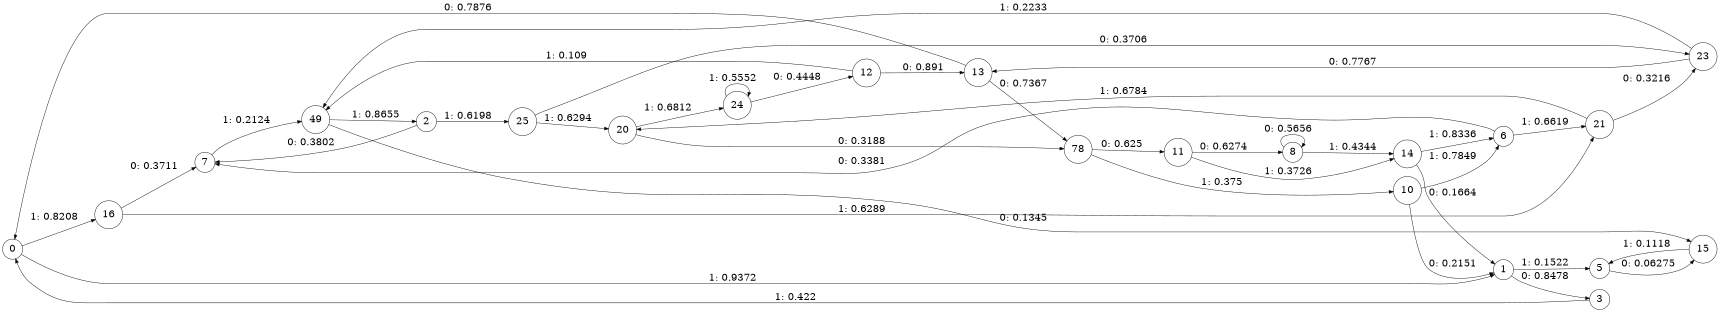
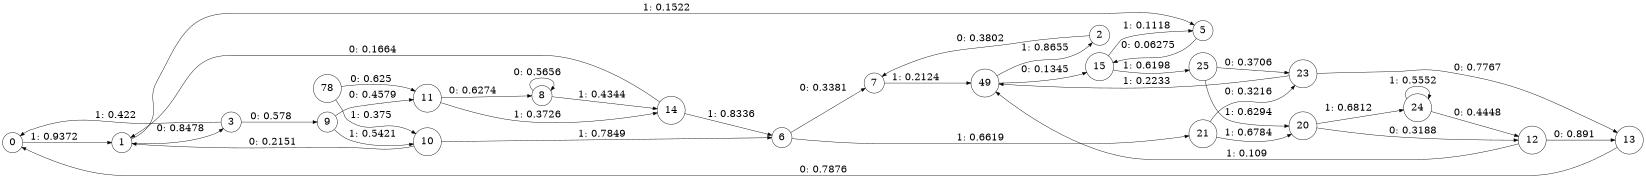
(1026, 110) -> none
none -> (327, 122)
(470, 122) -> (1149, 73)
(847, 147) -> (1415, 138)
(109, 215) -> none
